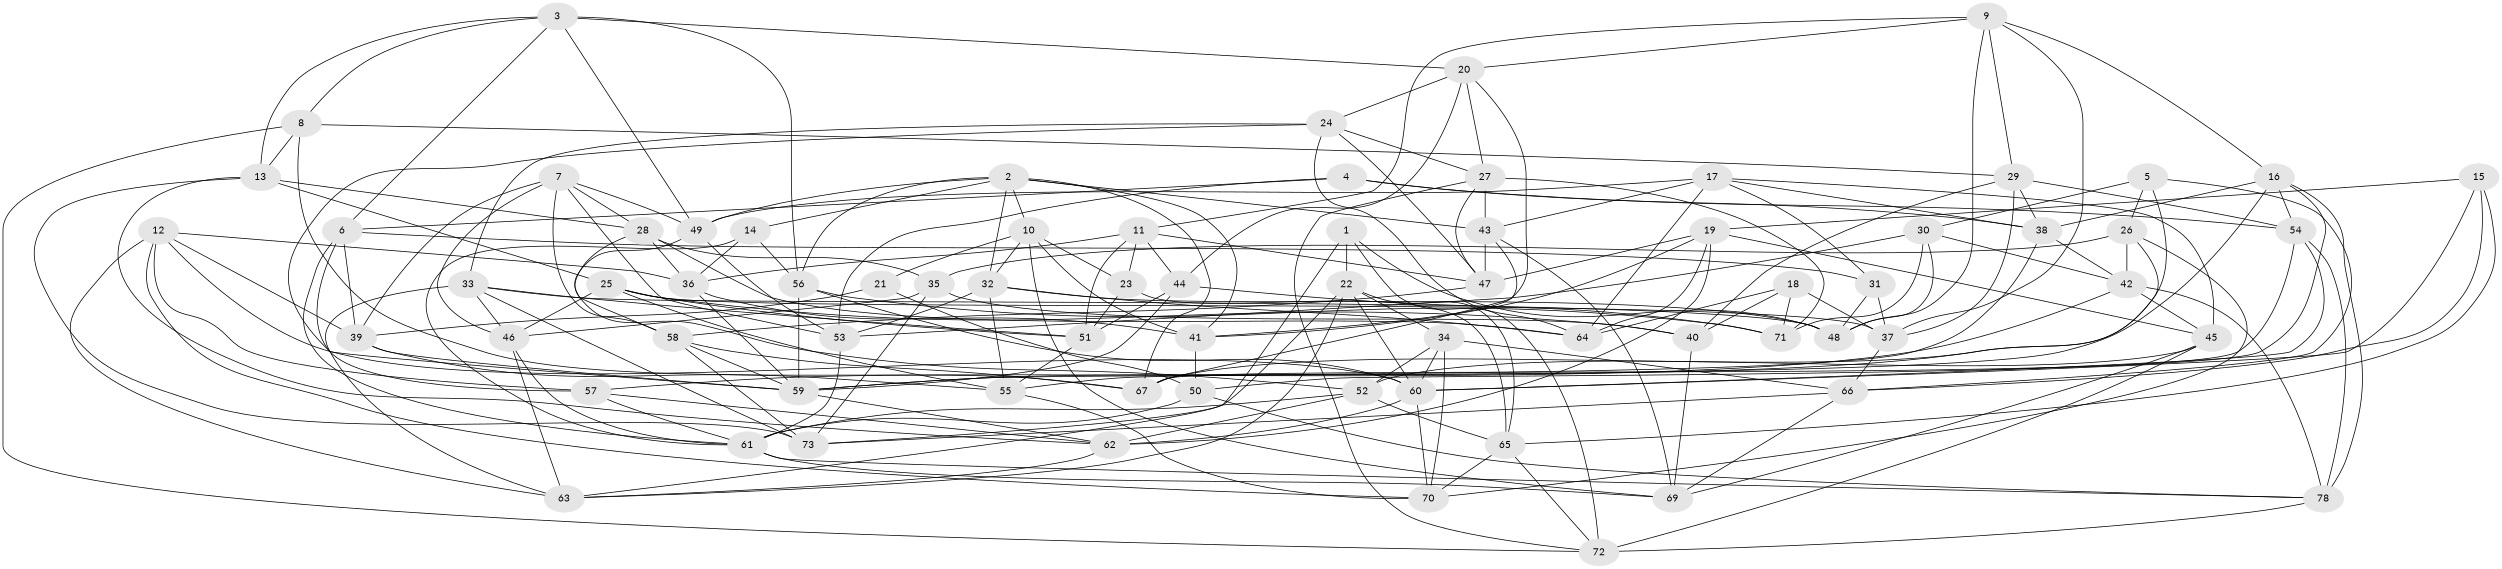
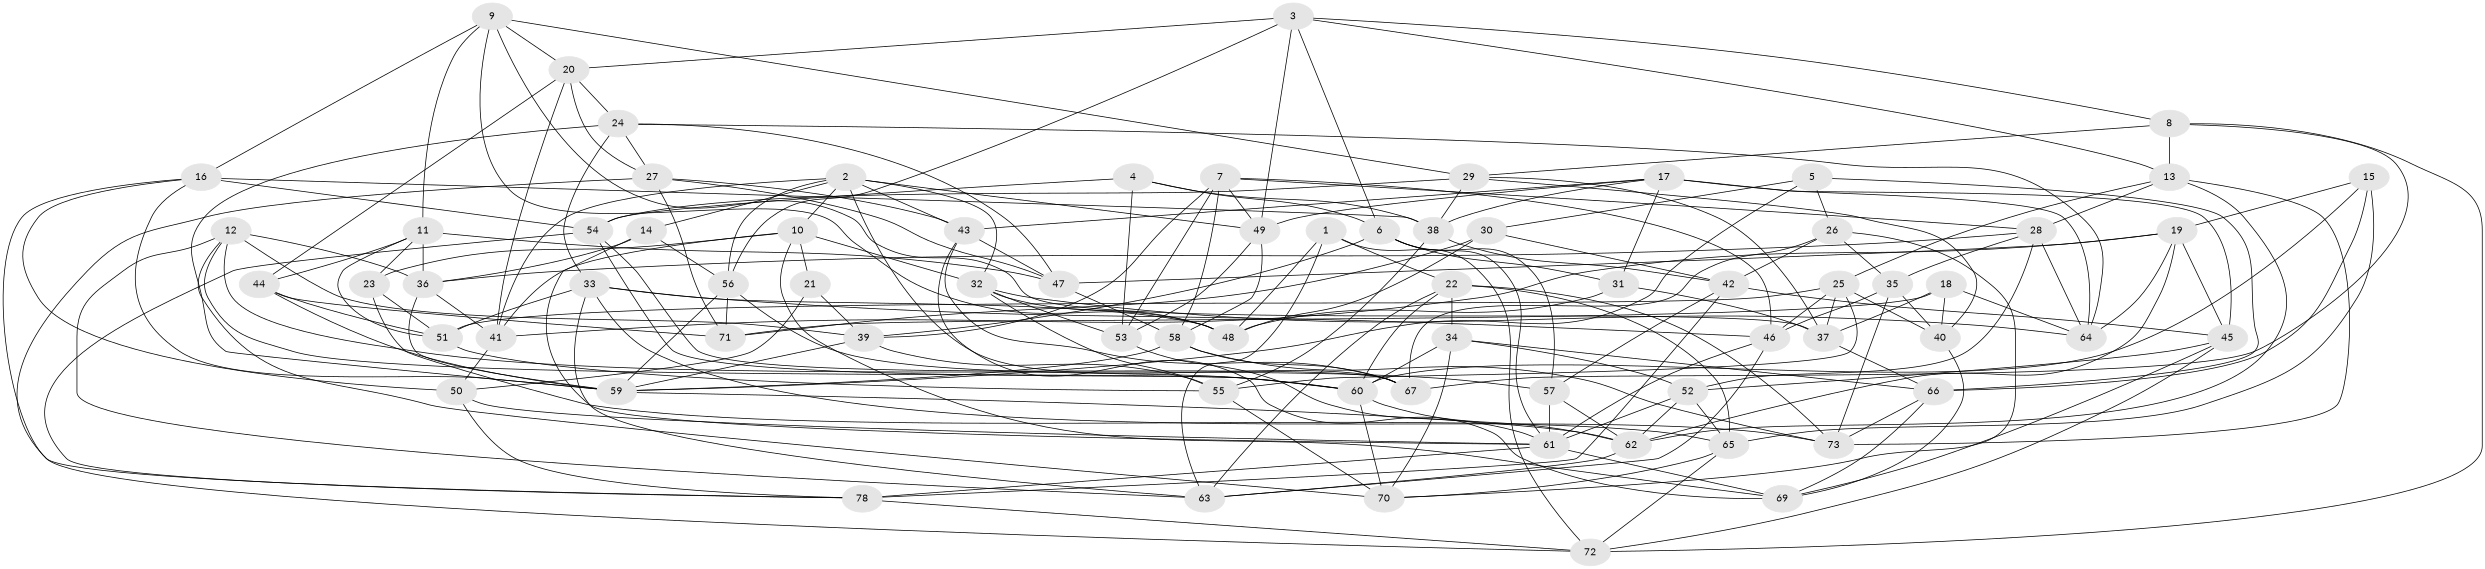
(1594, 288) -> none
